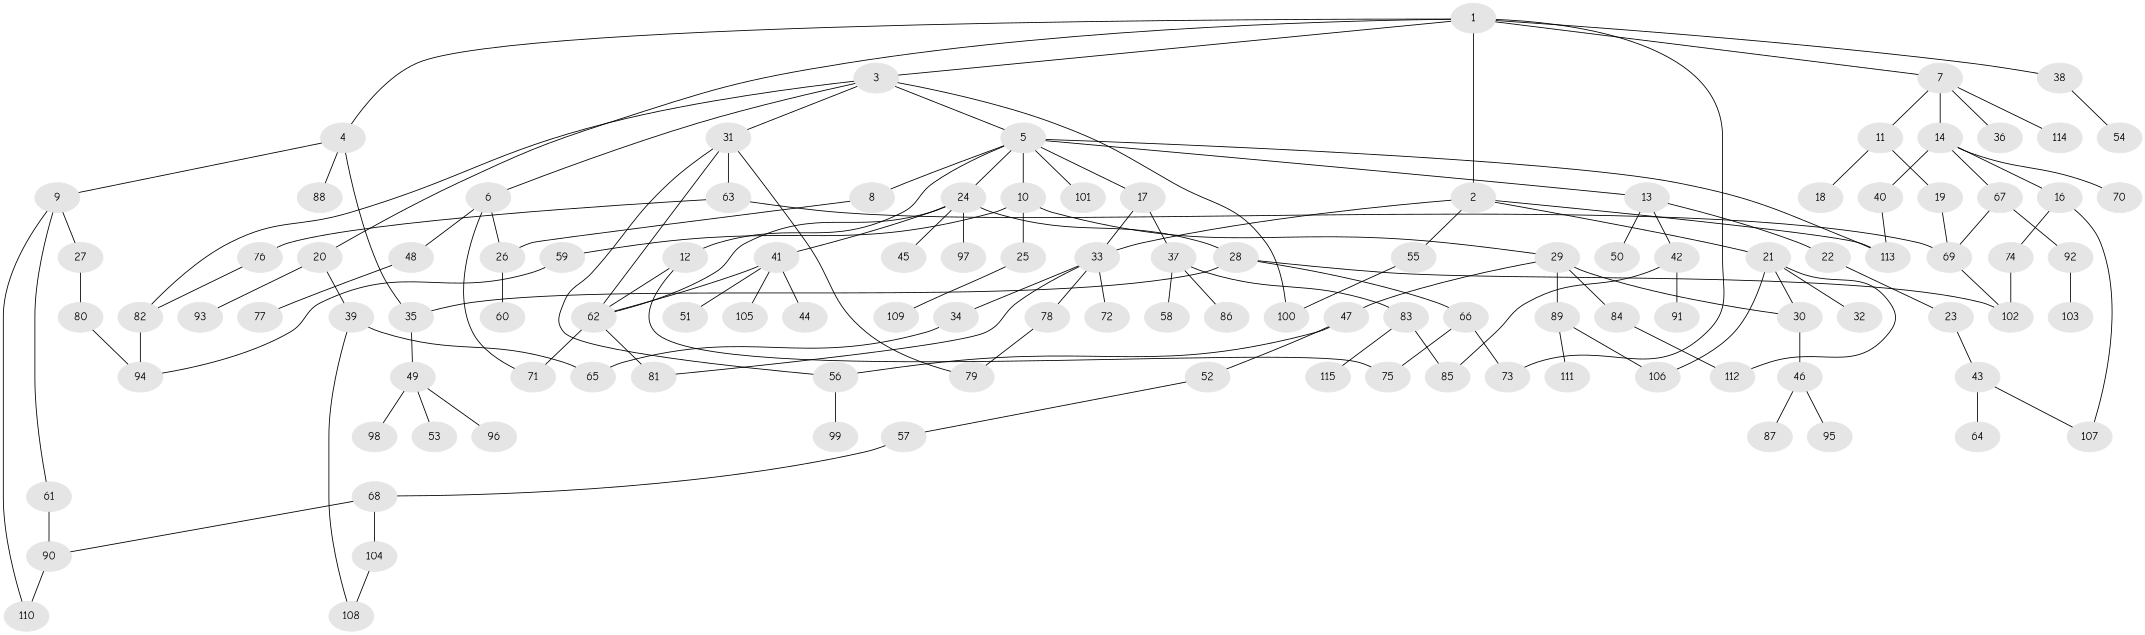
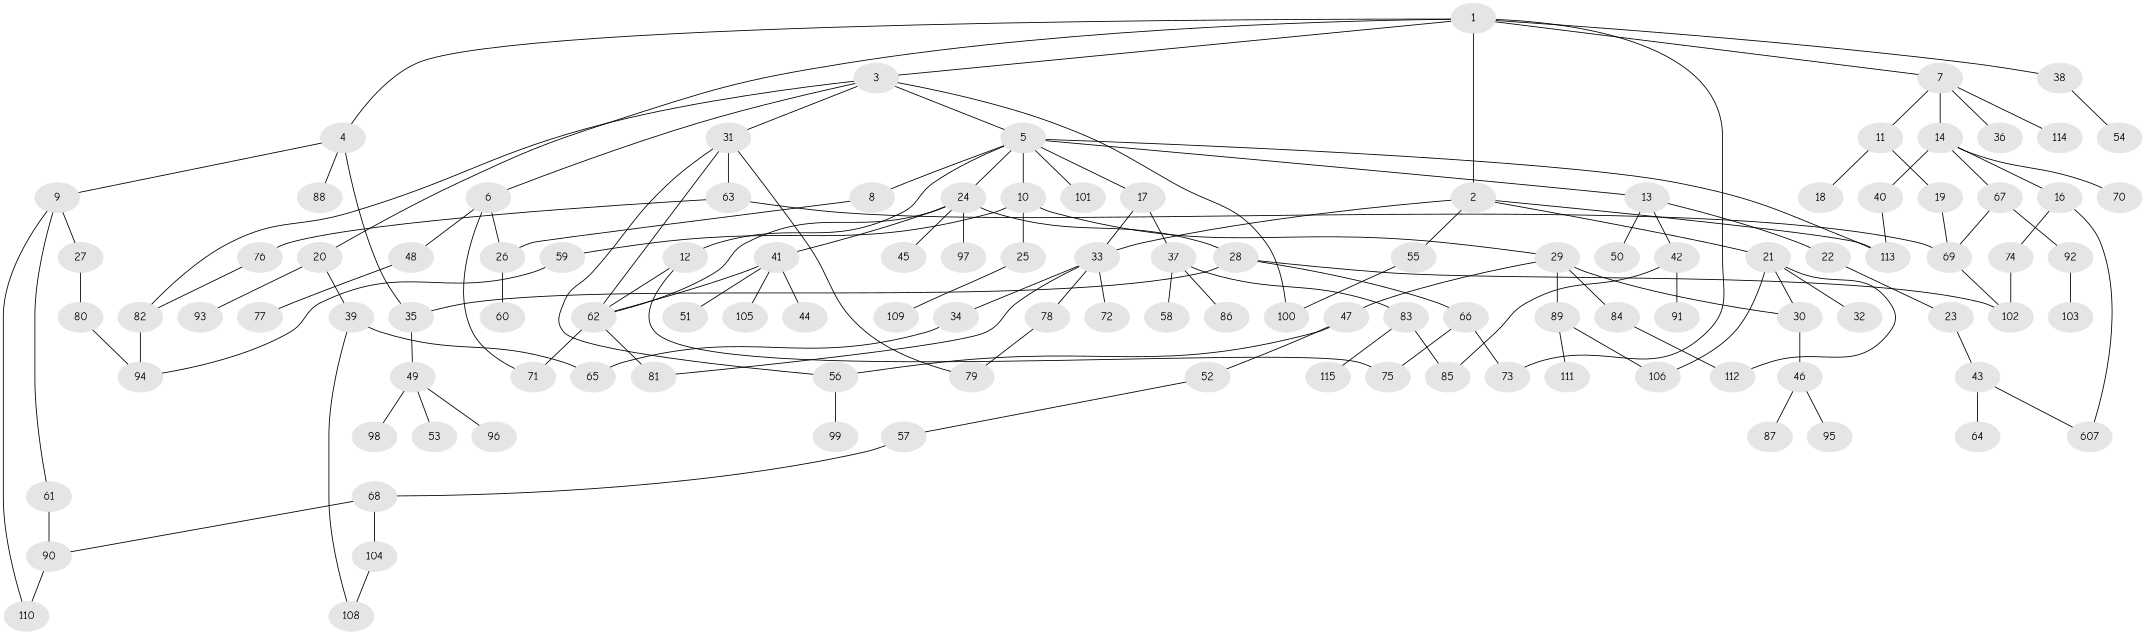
(2090, 437) -> (2090, 437)
